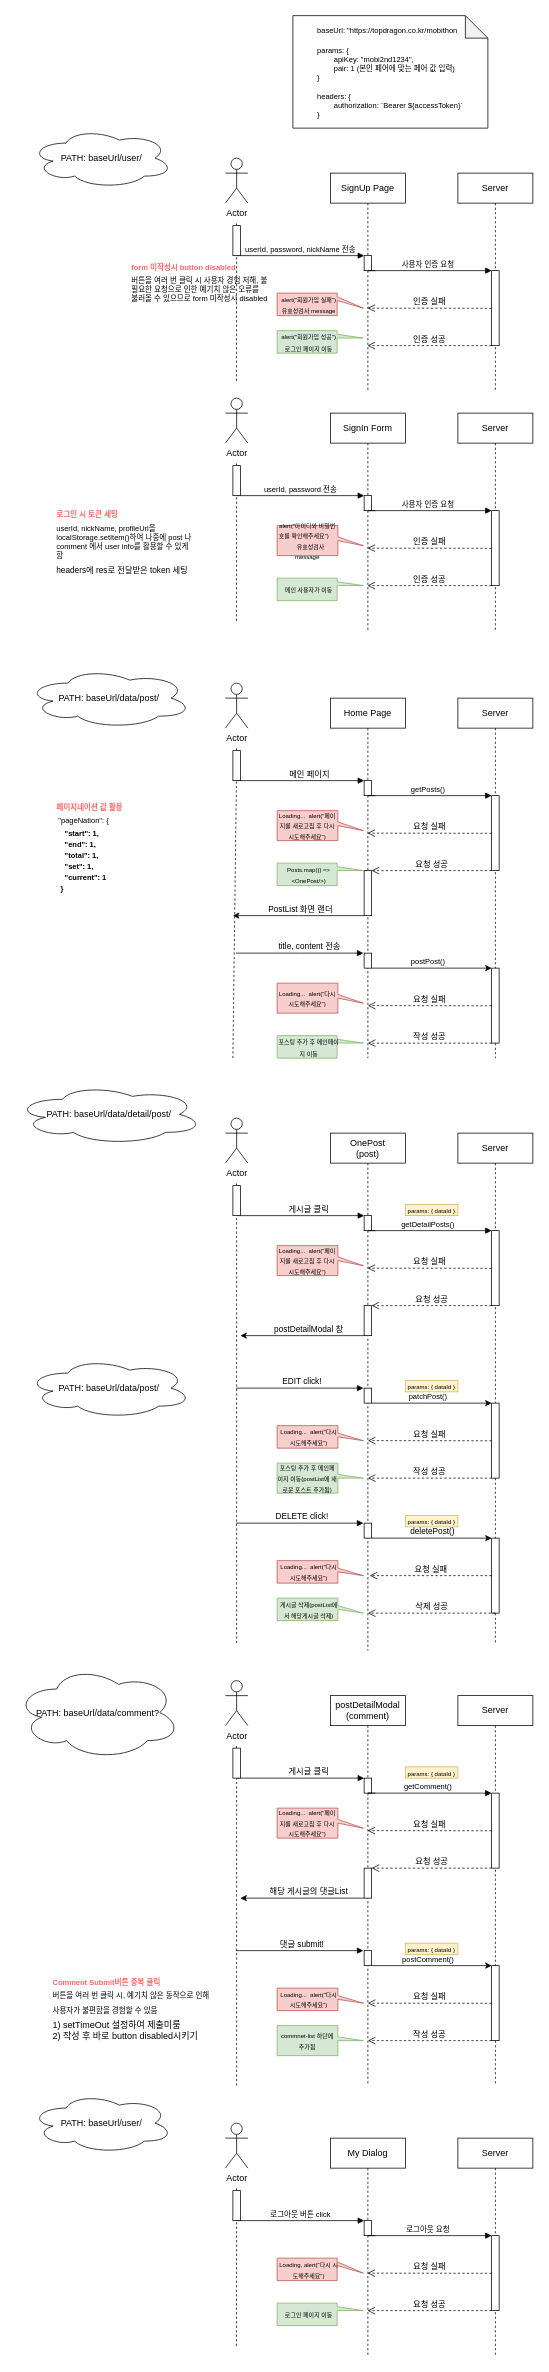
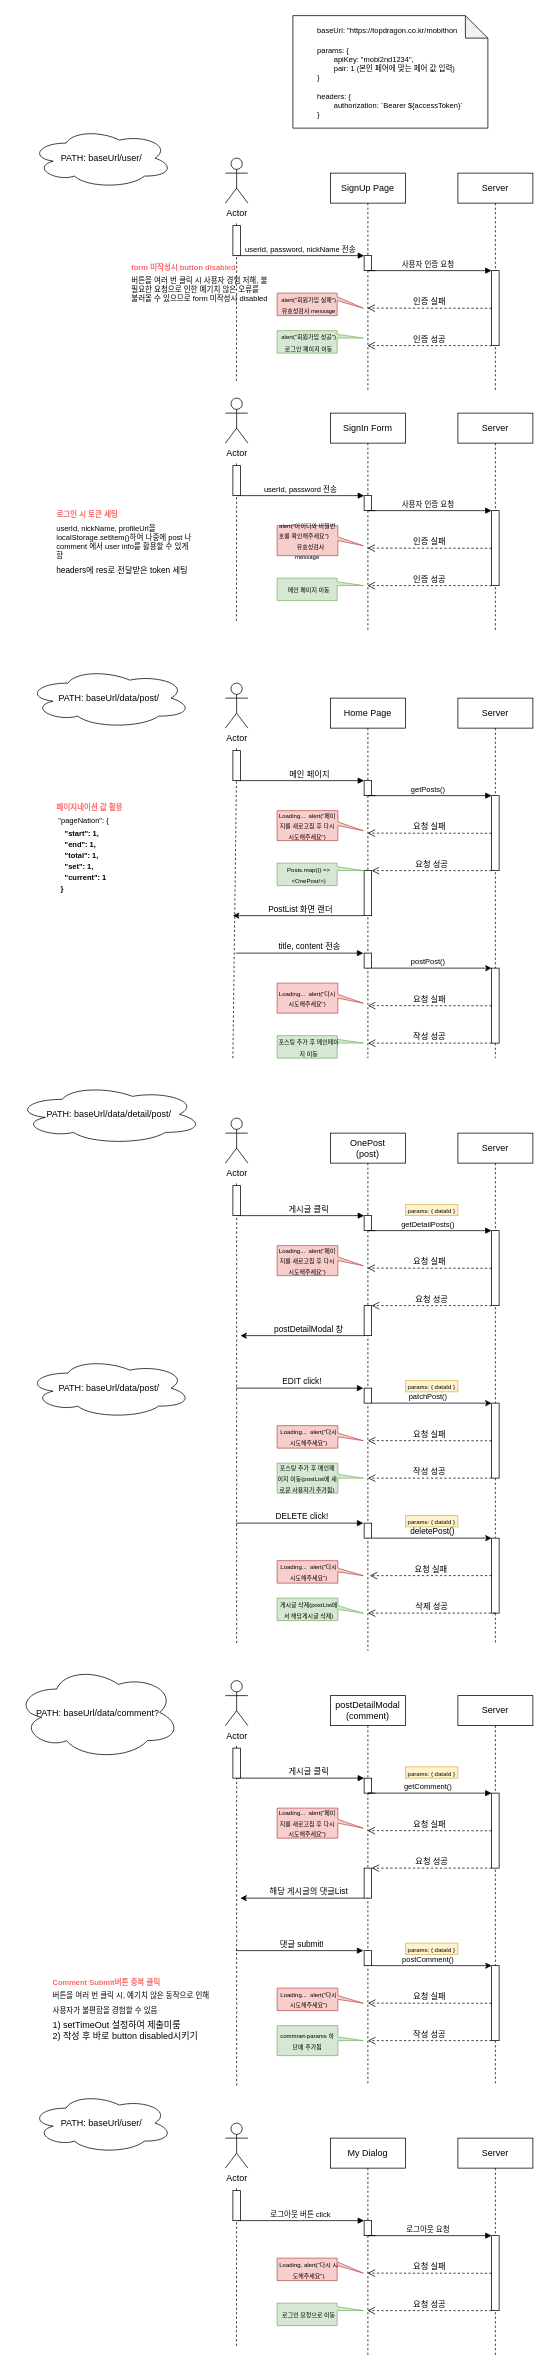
(309, 589) -> (309, 589)
(308, 1478) -> (308, 1478)
(308, 2040) -> (308, 2040)
(309, 2314) -> (309, 2314)
